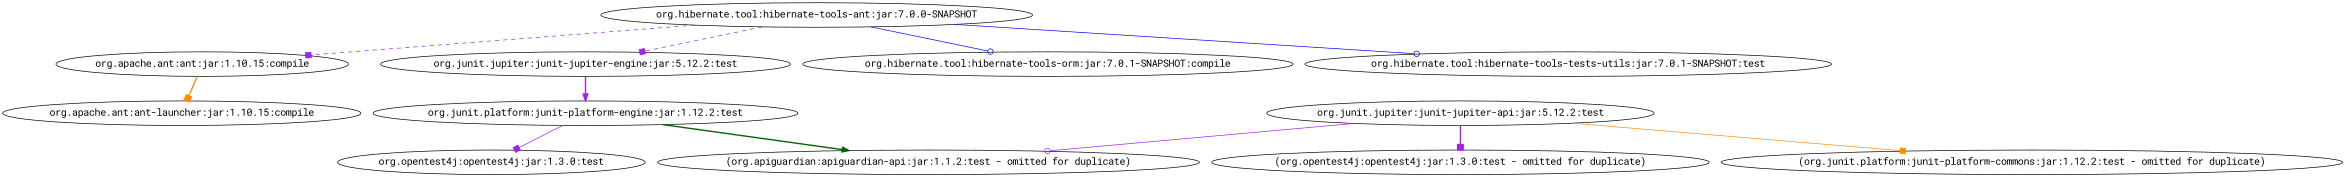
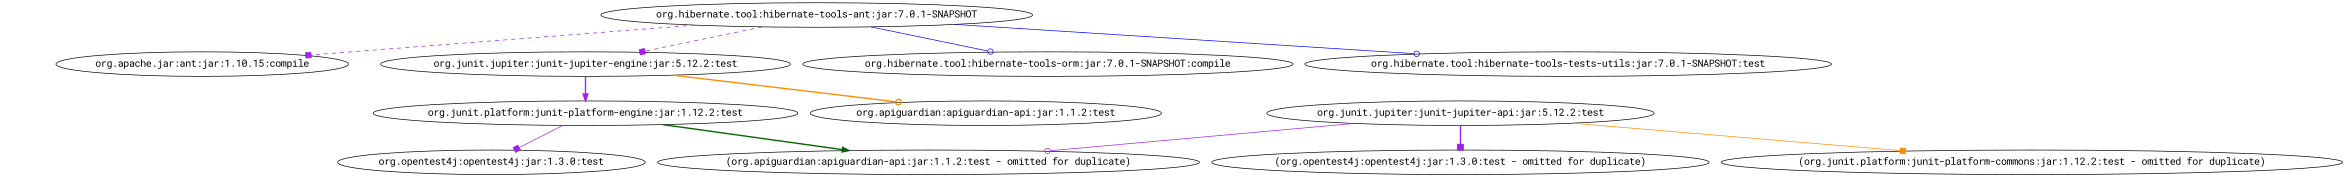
(817, 15) -> (817, 15)
(202, 64) -> (202, 64)
(182, 113) -> none
none -> (986, 113)
